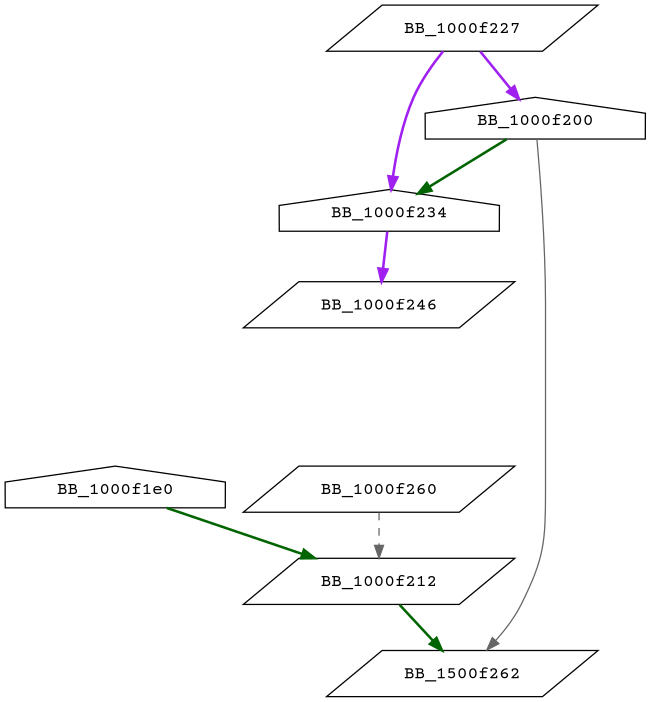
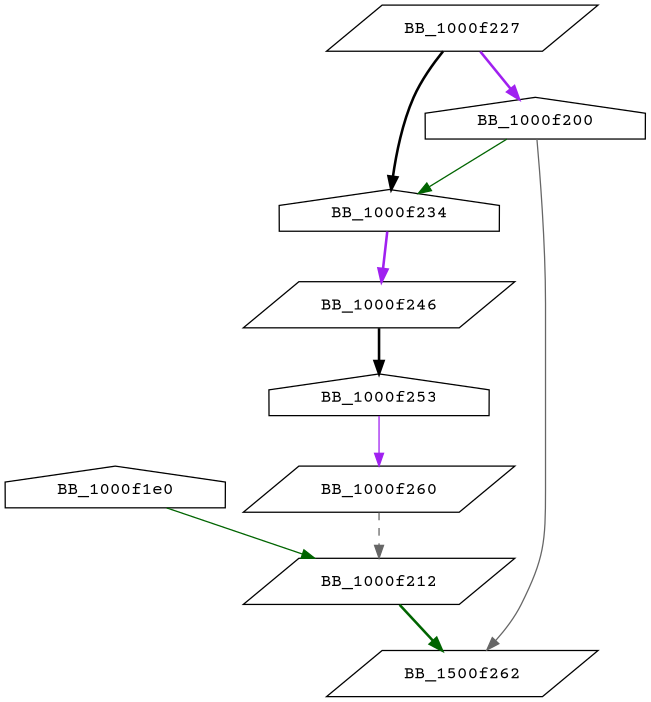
(409, 110) -> (409, 110)
(468, 163) -> (468, 163)
none -> (379, 397)
(234, 531) -> (234, 531)
